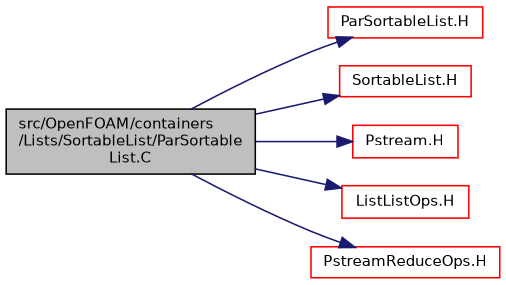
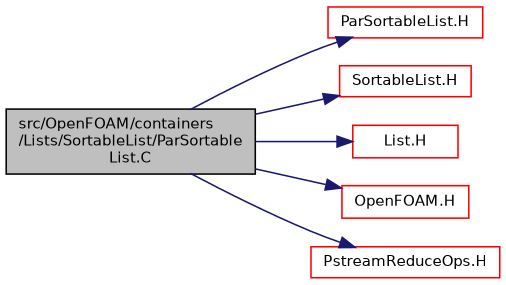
(405, 142) -> (405, 142)
(405, 202) -> (405, 202)
